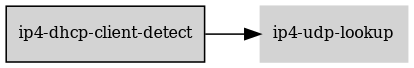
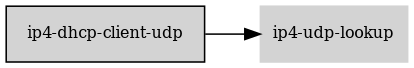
(105, 34) -> (105, 34)
